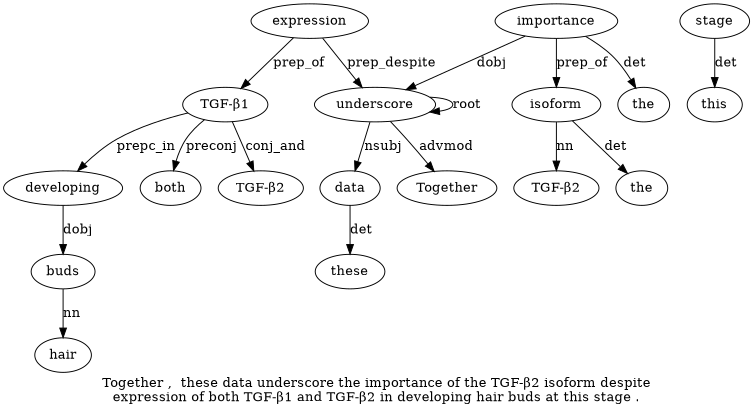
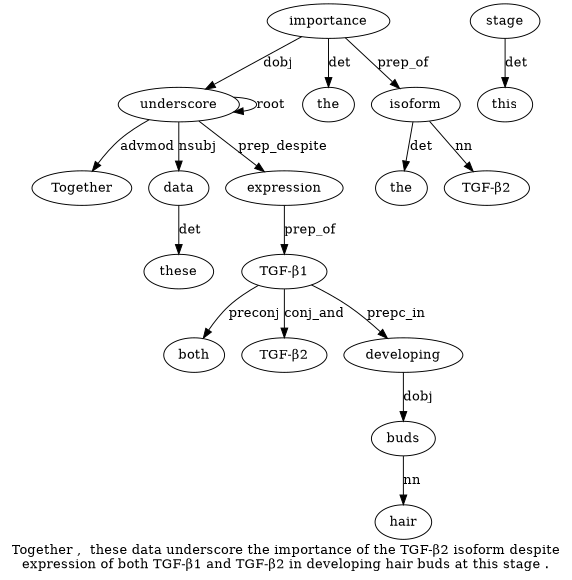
(339, 59) -> (228, 143)
